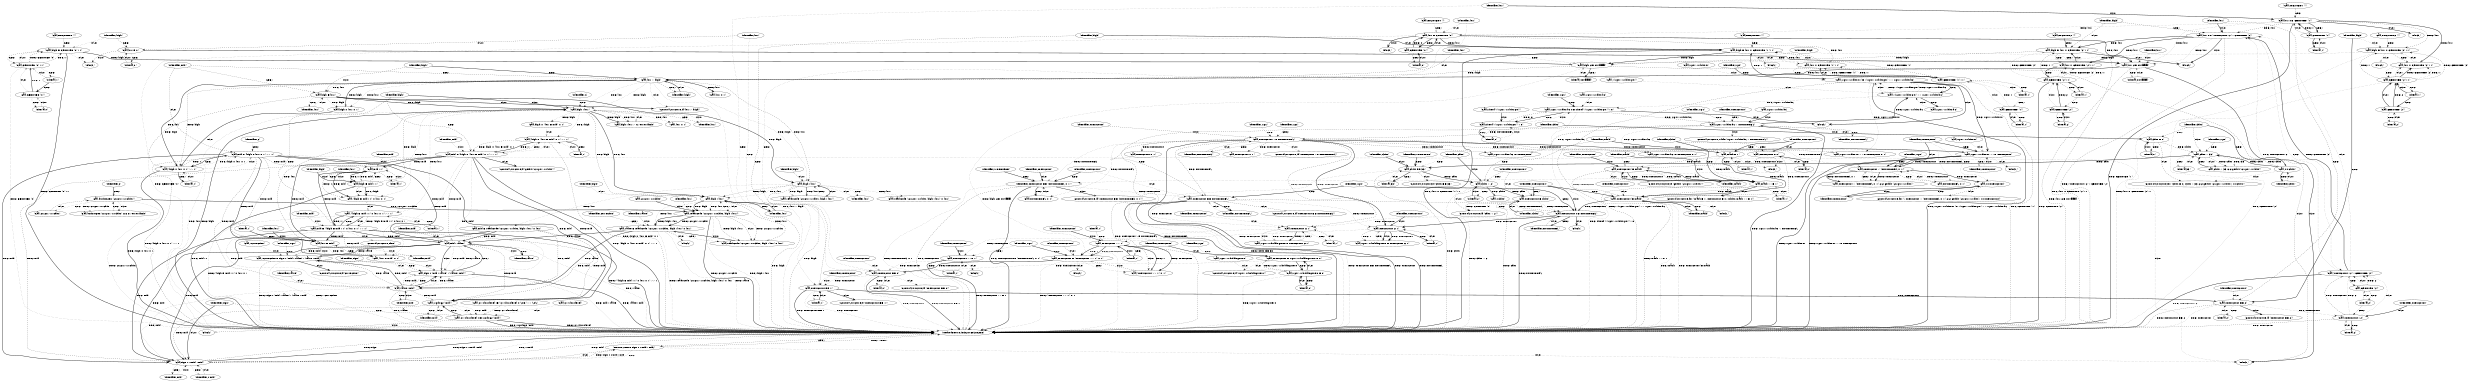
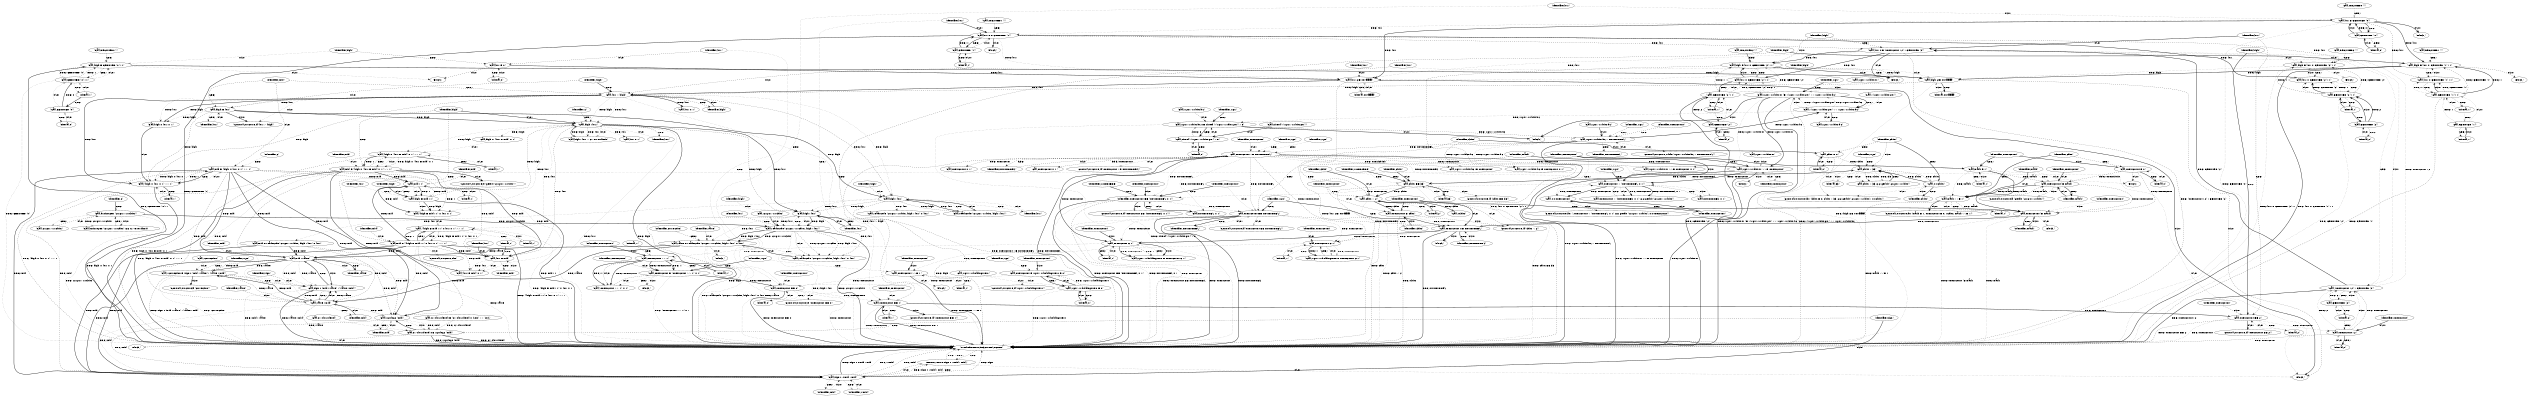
(1868, 30) -> (1675, 23)
(1478, 206) -> (1478, 221)
